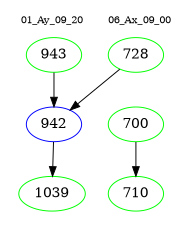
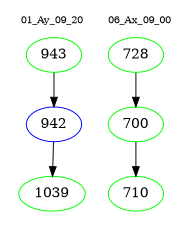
(106, 80) -> (136, 85)
